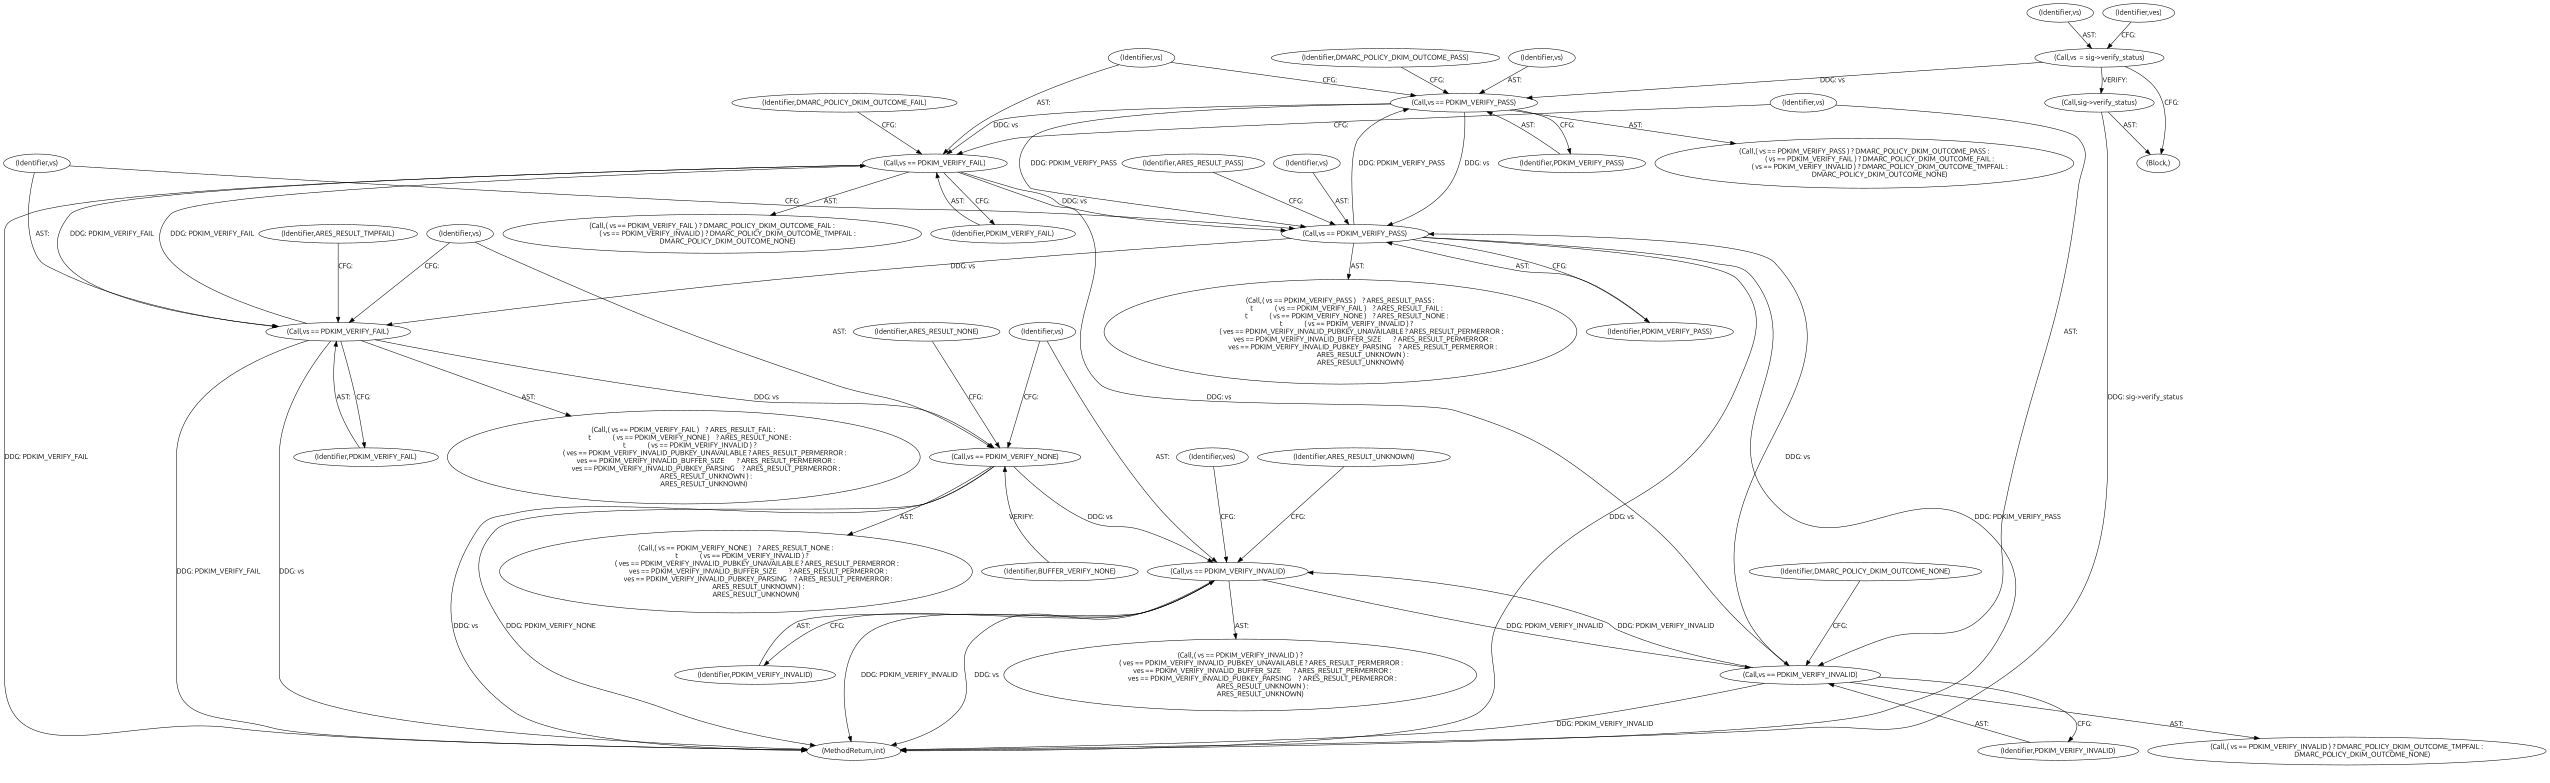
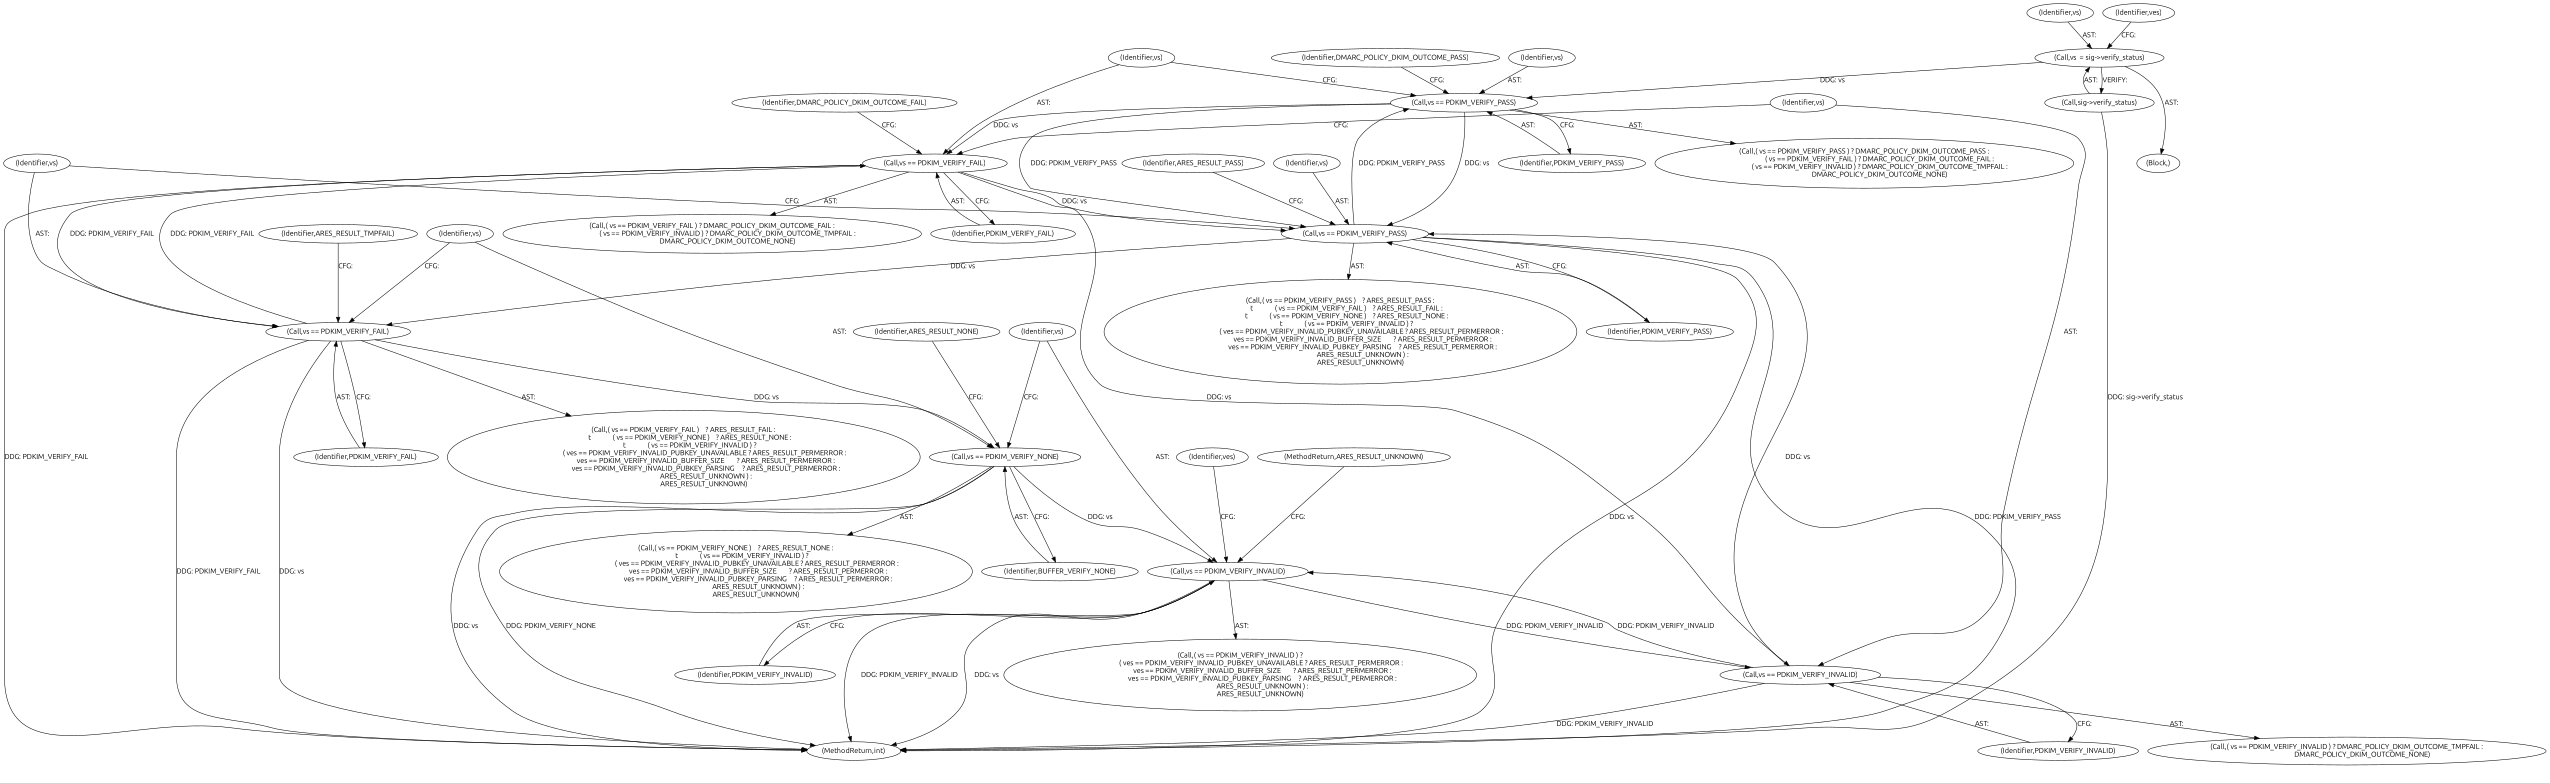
(2173, 103) -> (2173, 103)
(2127, 131) -> (2084, 83)
(1354, 457) -> (1354, 457)
none -> (1031, 512)
(1022, 517) -> (1022, 517)
(1865, 572) -> none
